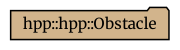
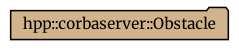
(90, 25) -> (119, 25)
